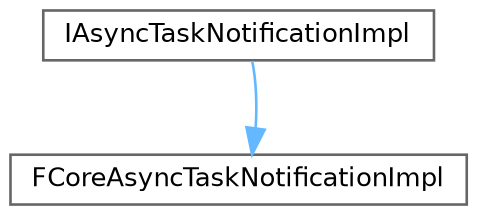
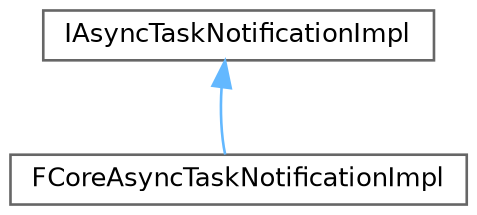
(256, 94) -> (221, 121)
